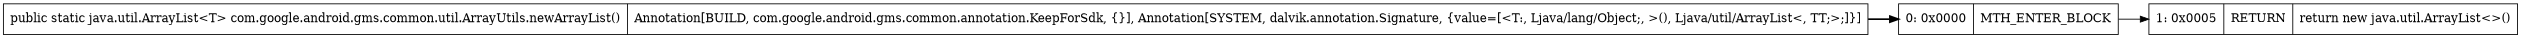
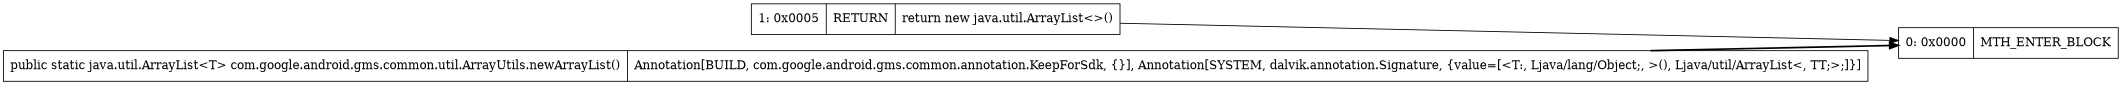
(2129, 19) -> (1505, 32)
